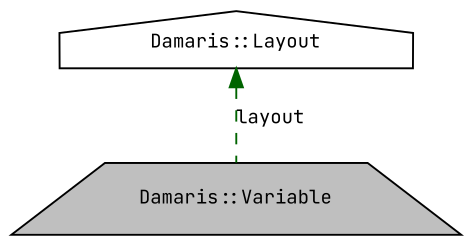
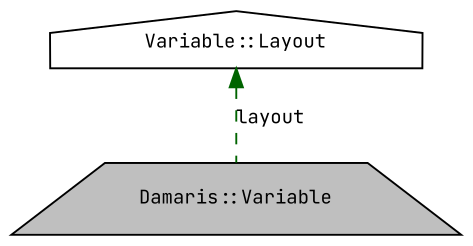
(236, 43) -> (236, 43)
